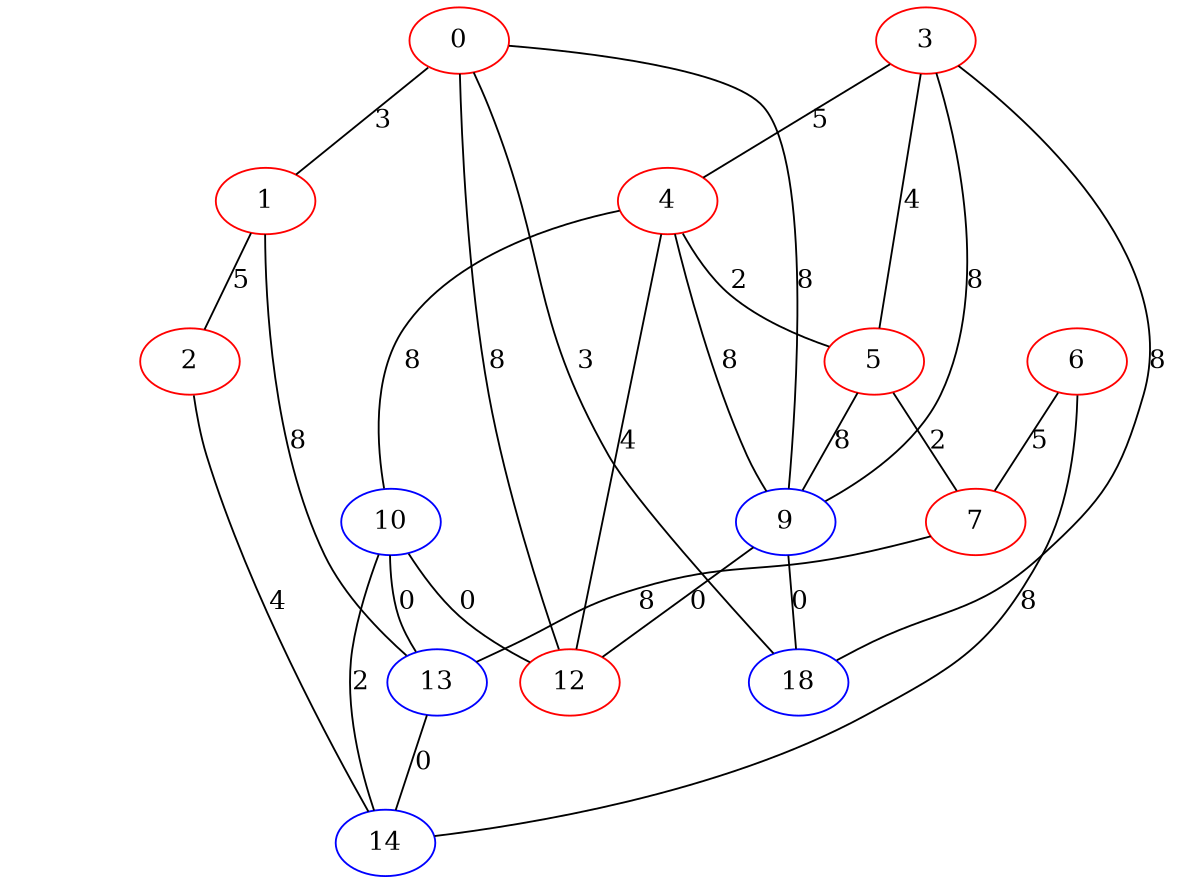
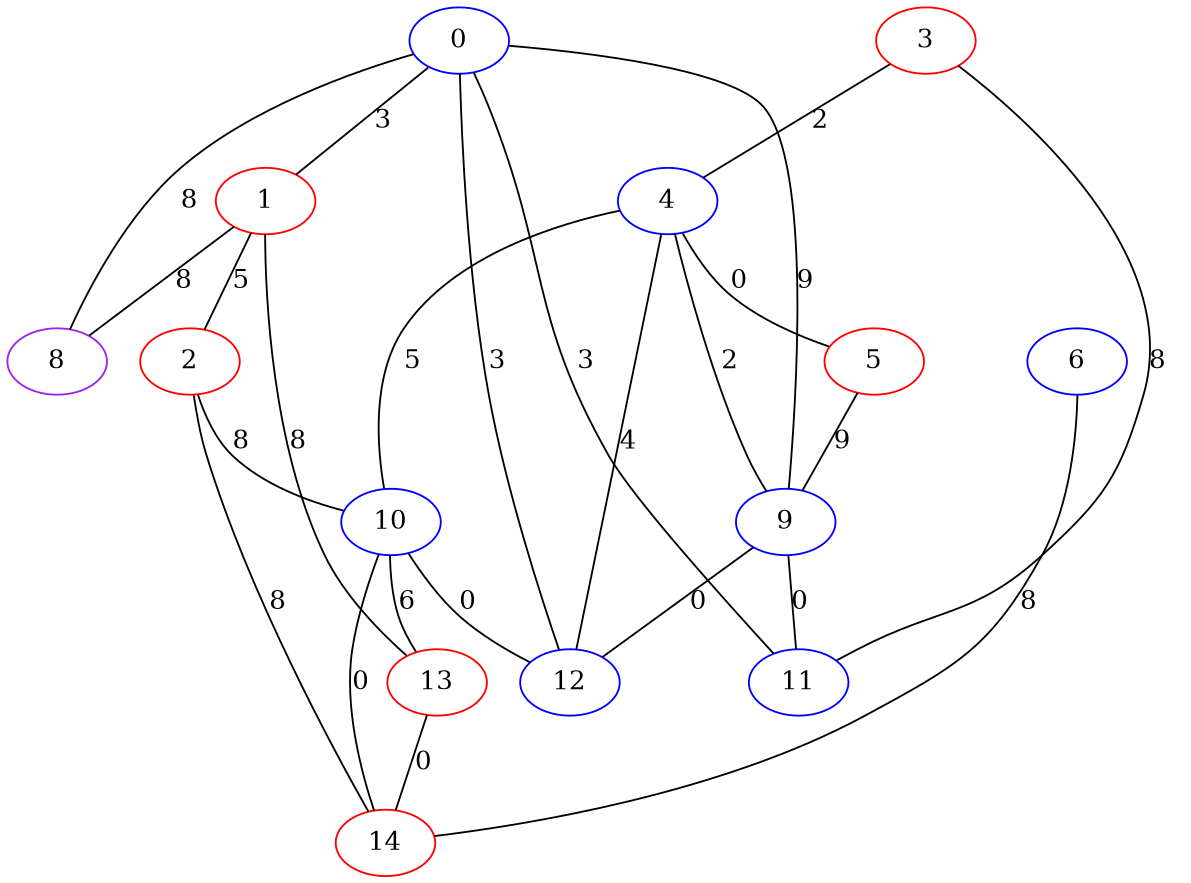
(459, 41) -> (459, 41)
(821, 121) -> (821, 121)
(668, 201) -> (668, 201)
(900, 201) -> none
(740, 281) -> (740, 281)
(806, 281) -> (806, 281)
(963, 314) -> none
none -> (57, 362)
(413, 362) -> (413, 362)
(498, 362) -> (498, 362)
(730, 362) -> (730, 362)
(1077, 362) -> (1077, 362)
(843, 442) -> (843, 442)
none -> (254, 473)
(976, 522) -> none
(279, 602) -> (279, 602)
(408, 602) -> (408, 602)
(362, 682) -> (362, 682)
(437, 682) -> (437, 682)
(570, 682) -> (570, 682)
(799, 682) -> (799, 682)
(385, 843) -> (385, 843)
